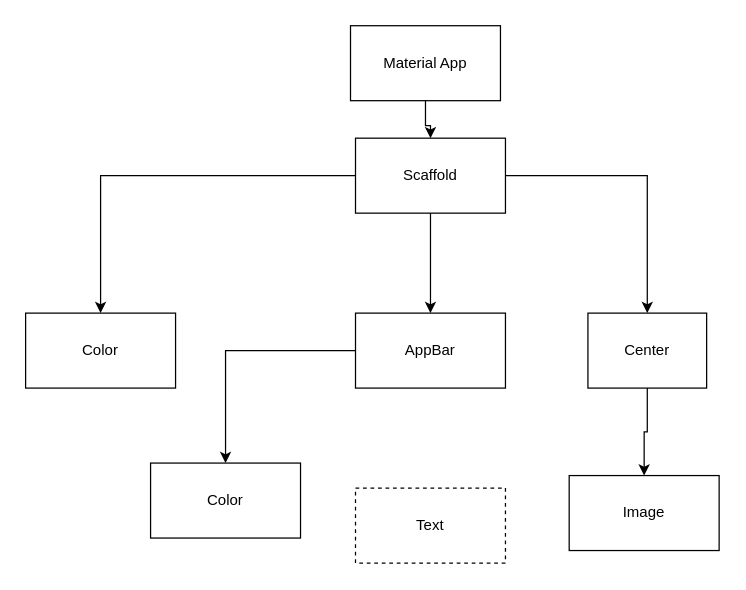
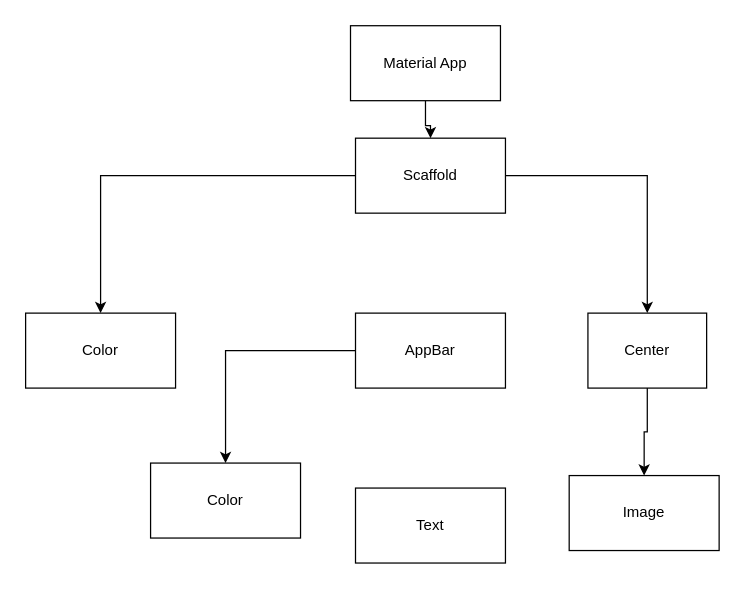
(431, 259) -> none
(431, 526) -> (431, 526)
